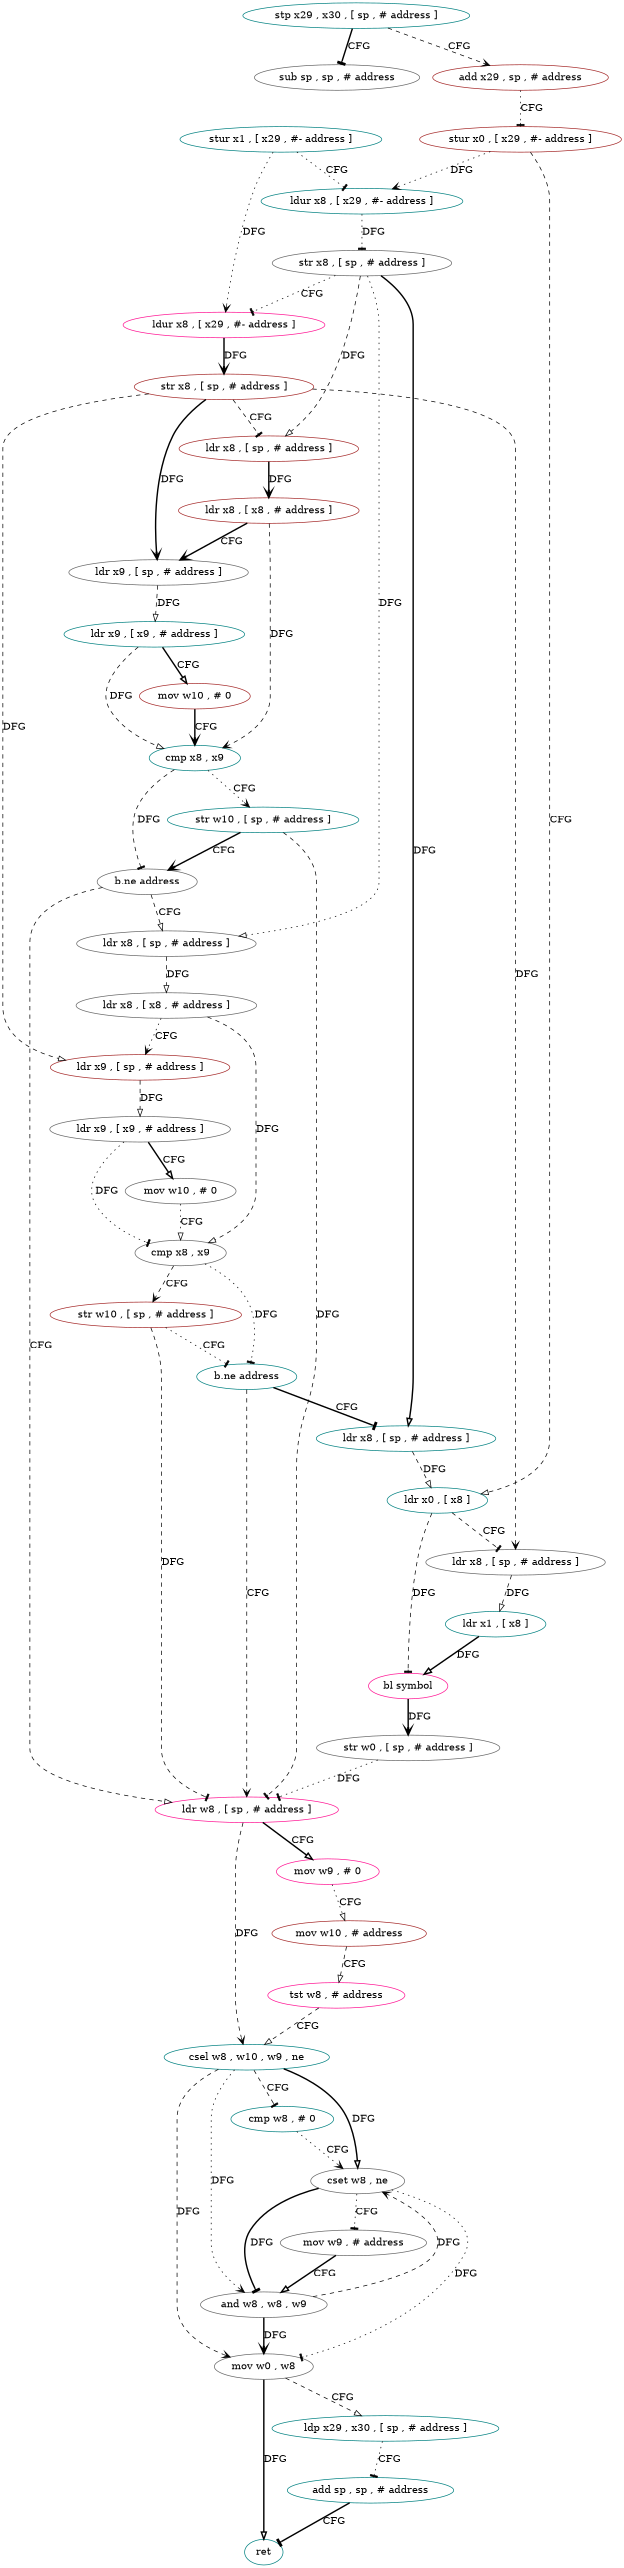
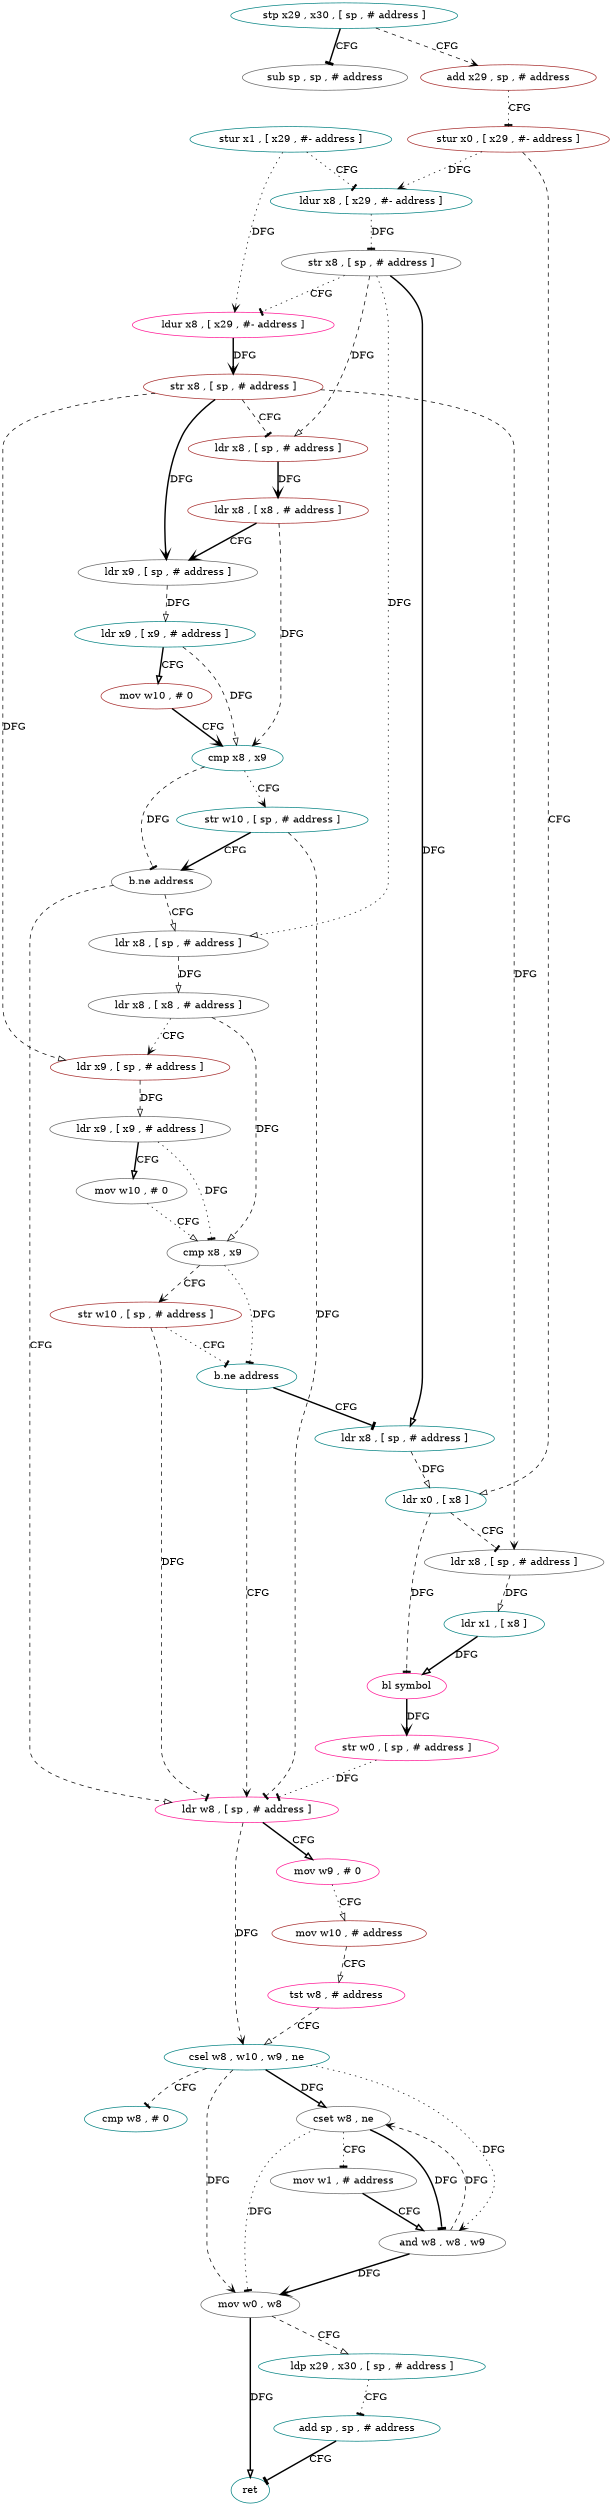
(408, 1748) -> (407, 1748)
(317, 2148) -> none
(353, 2243) -> (343, 2181)
